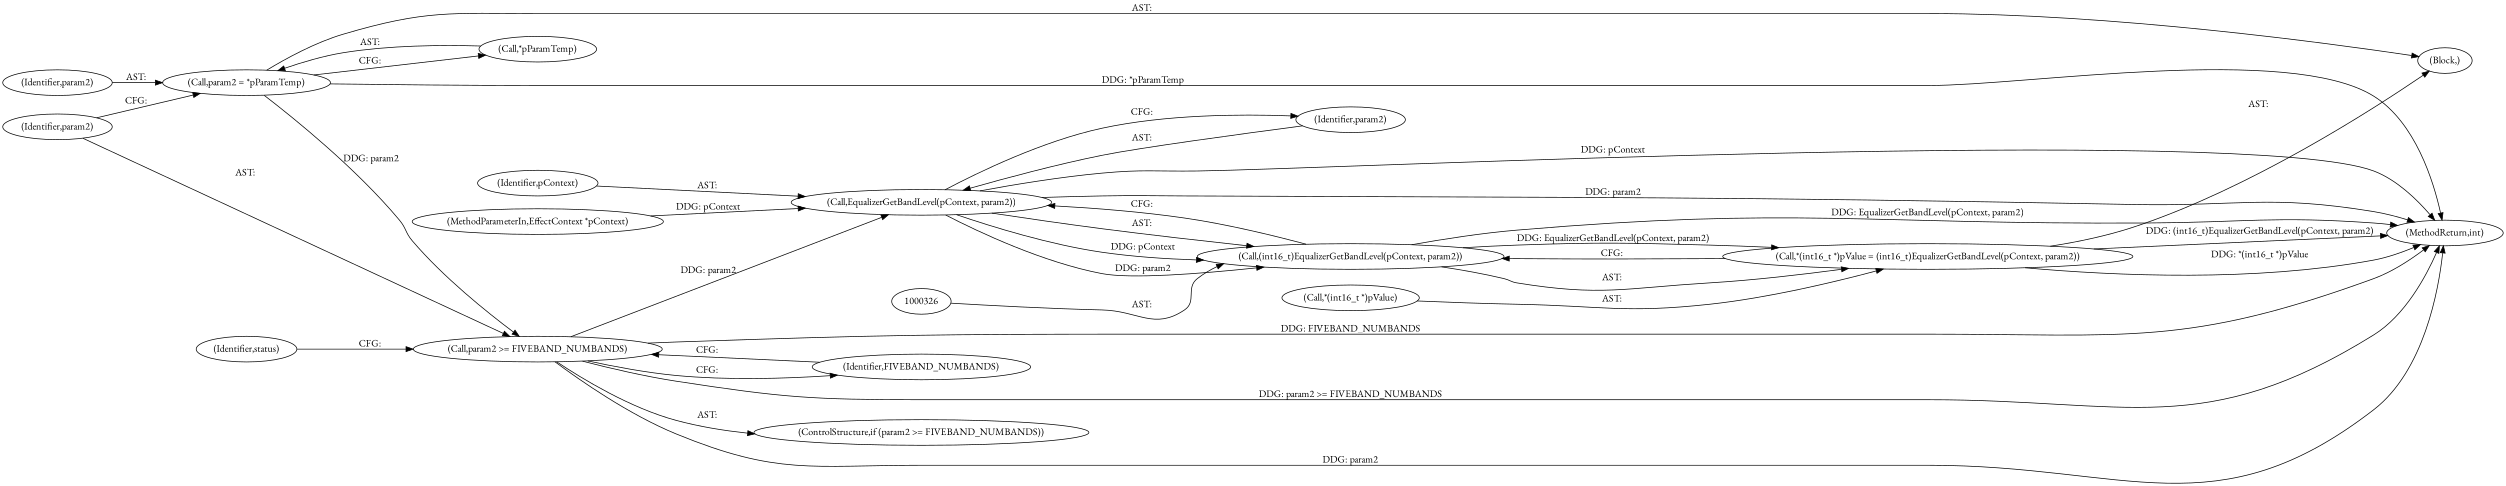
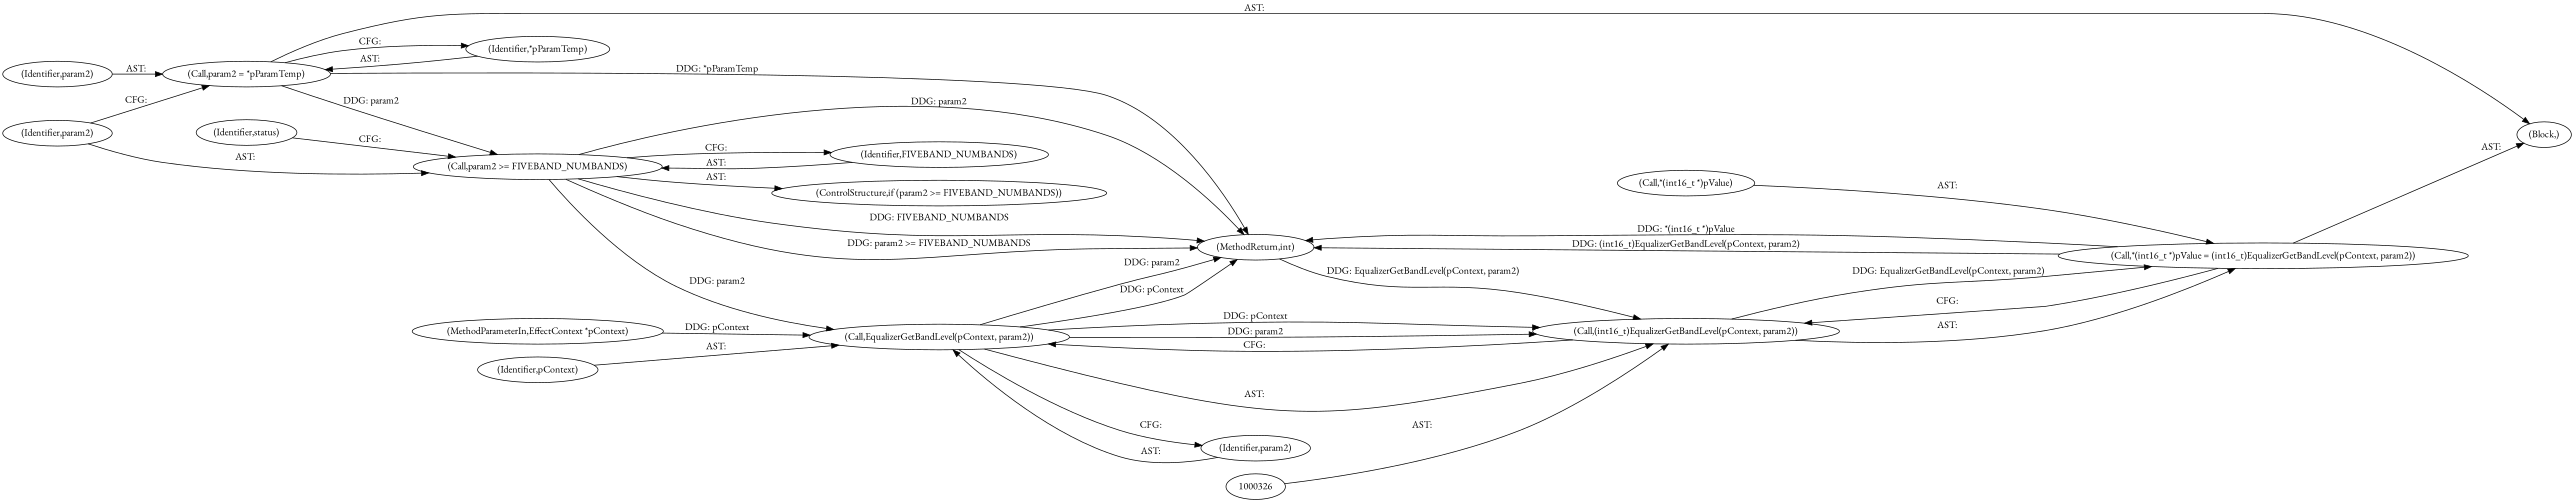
(538, 49) -> (538, 49)
(1900, 220) -> (1456, 287)
(709, 350) -> (717, 163)
